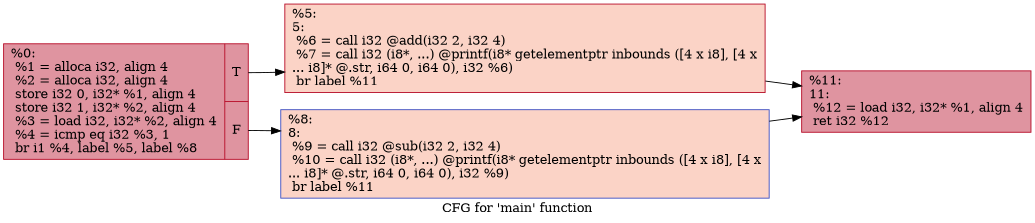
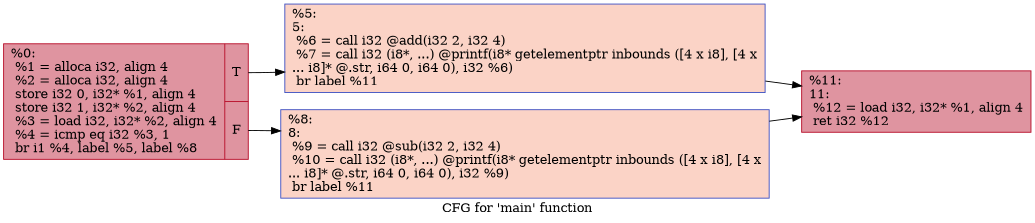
(525, 48) -> (525, 48)
